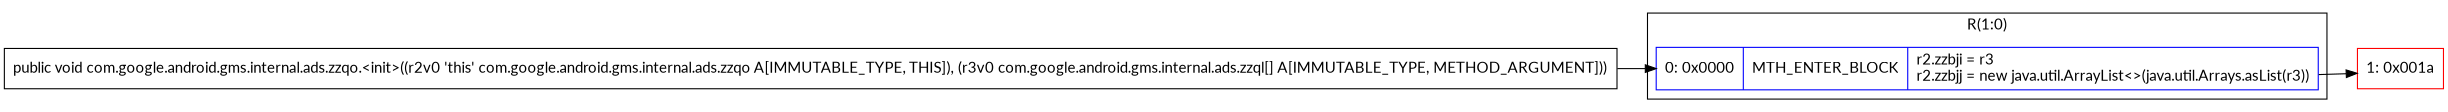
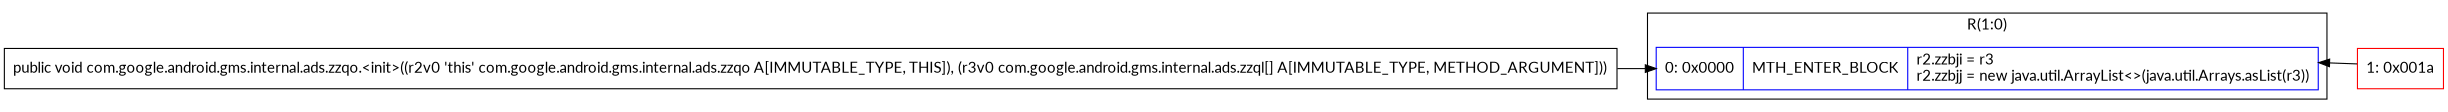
(2334, 74) -> (2343, 63)
